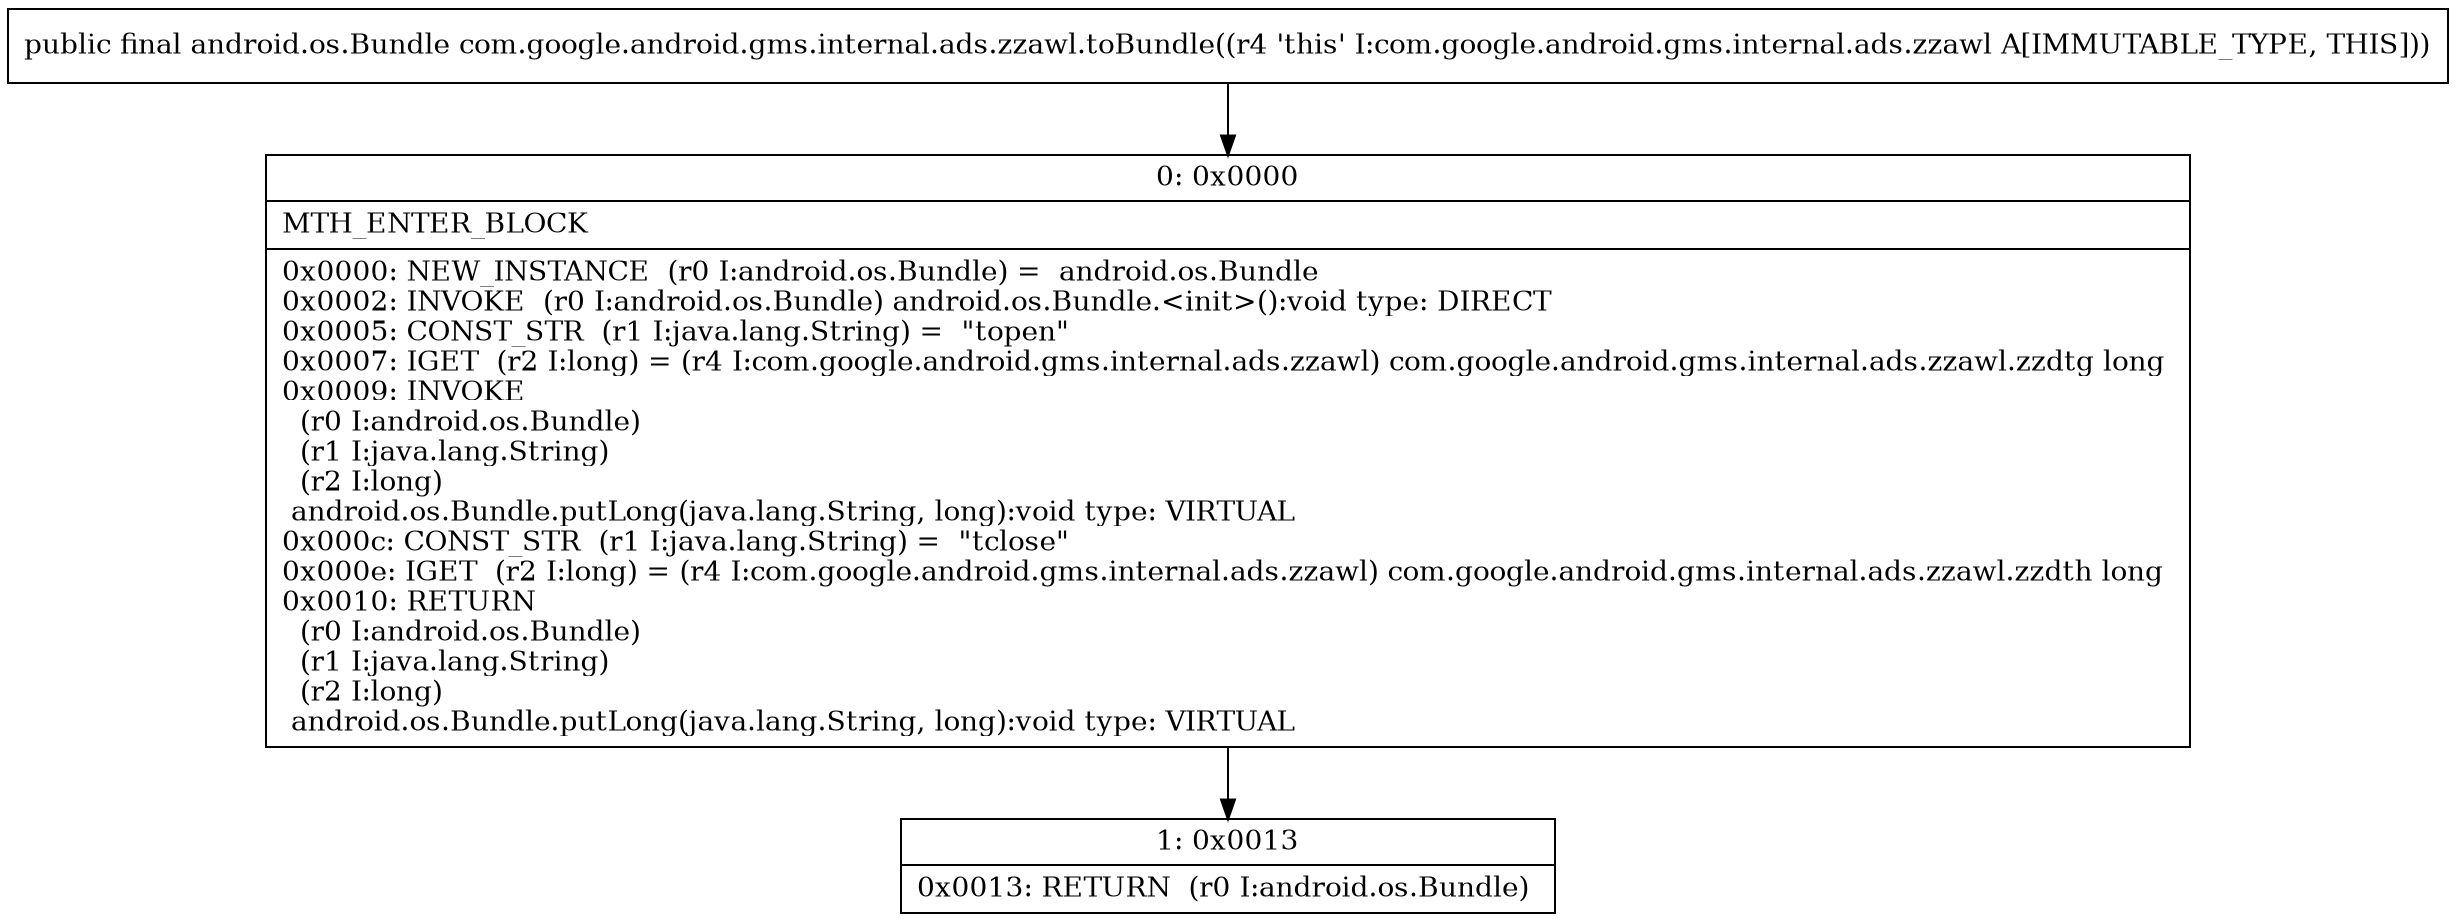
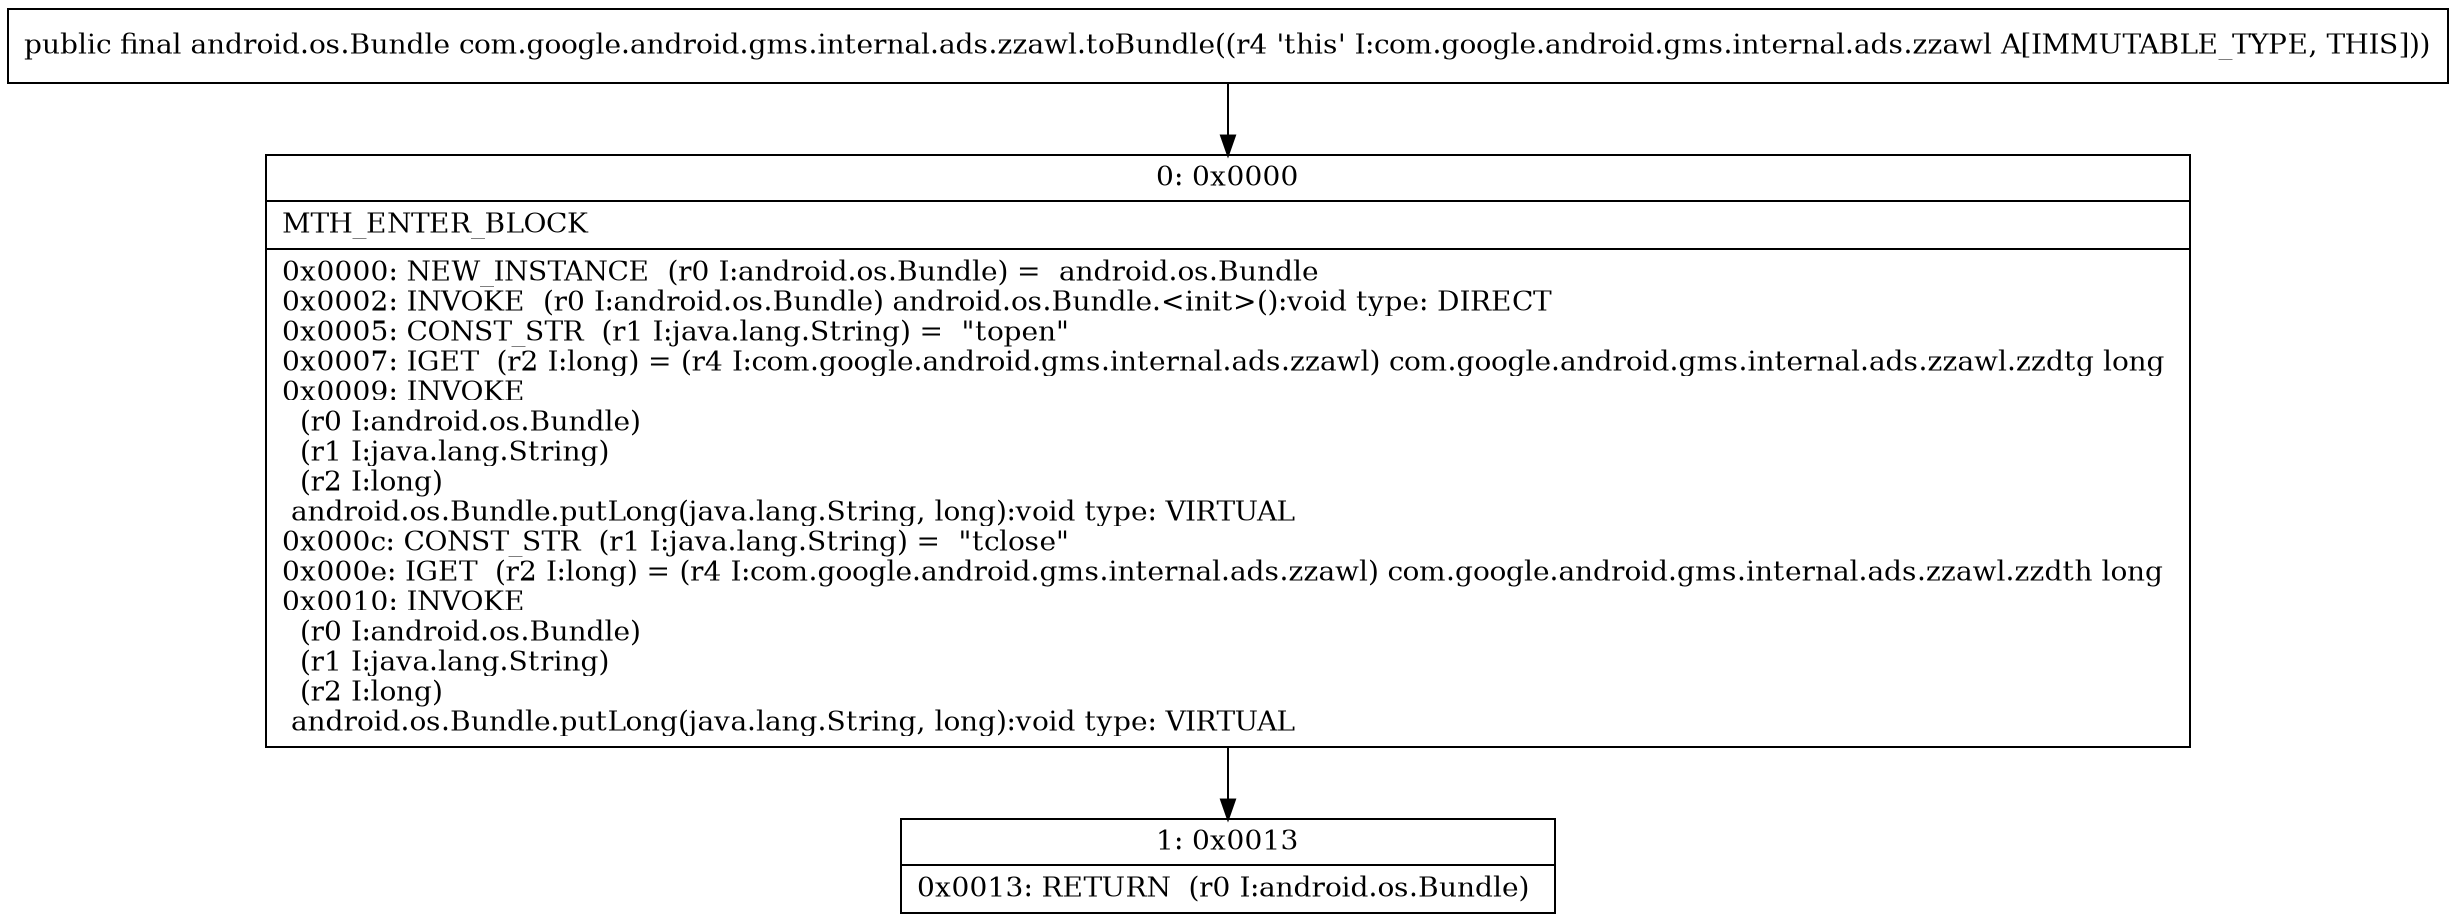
(418, 602) -> (413, 602)
